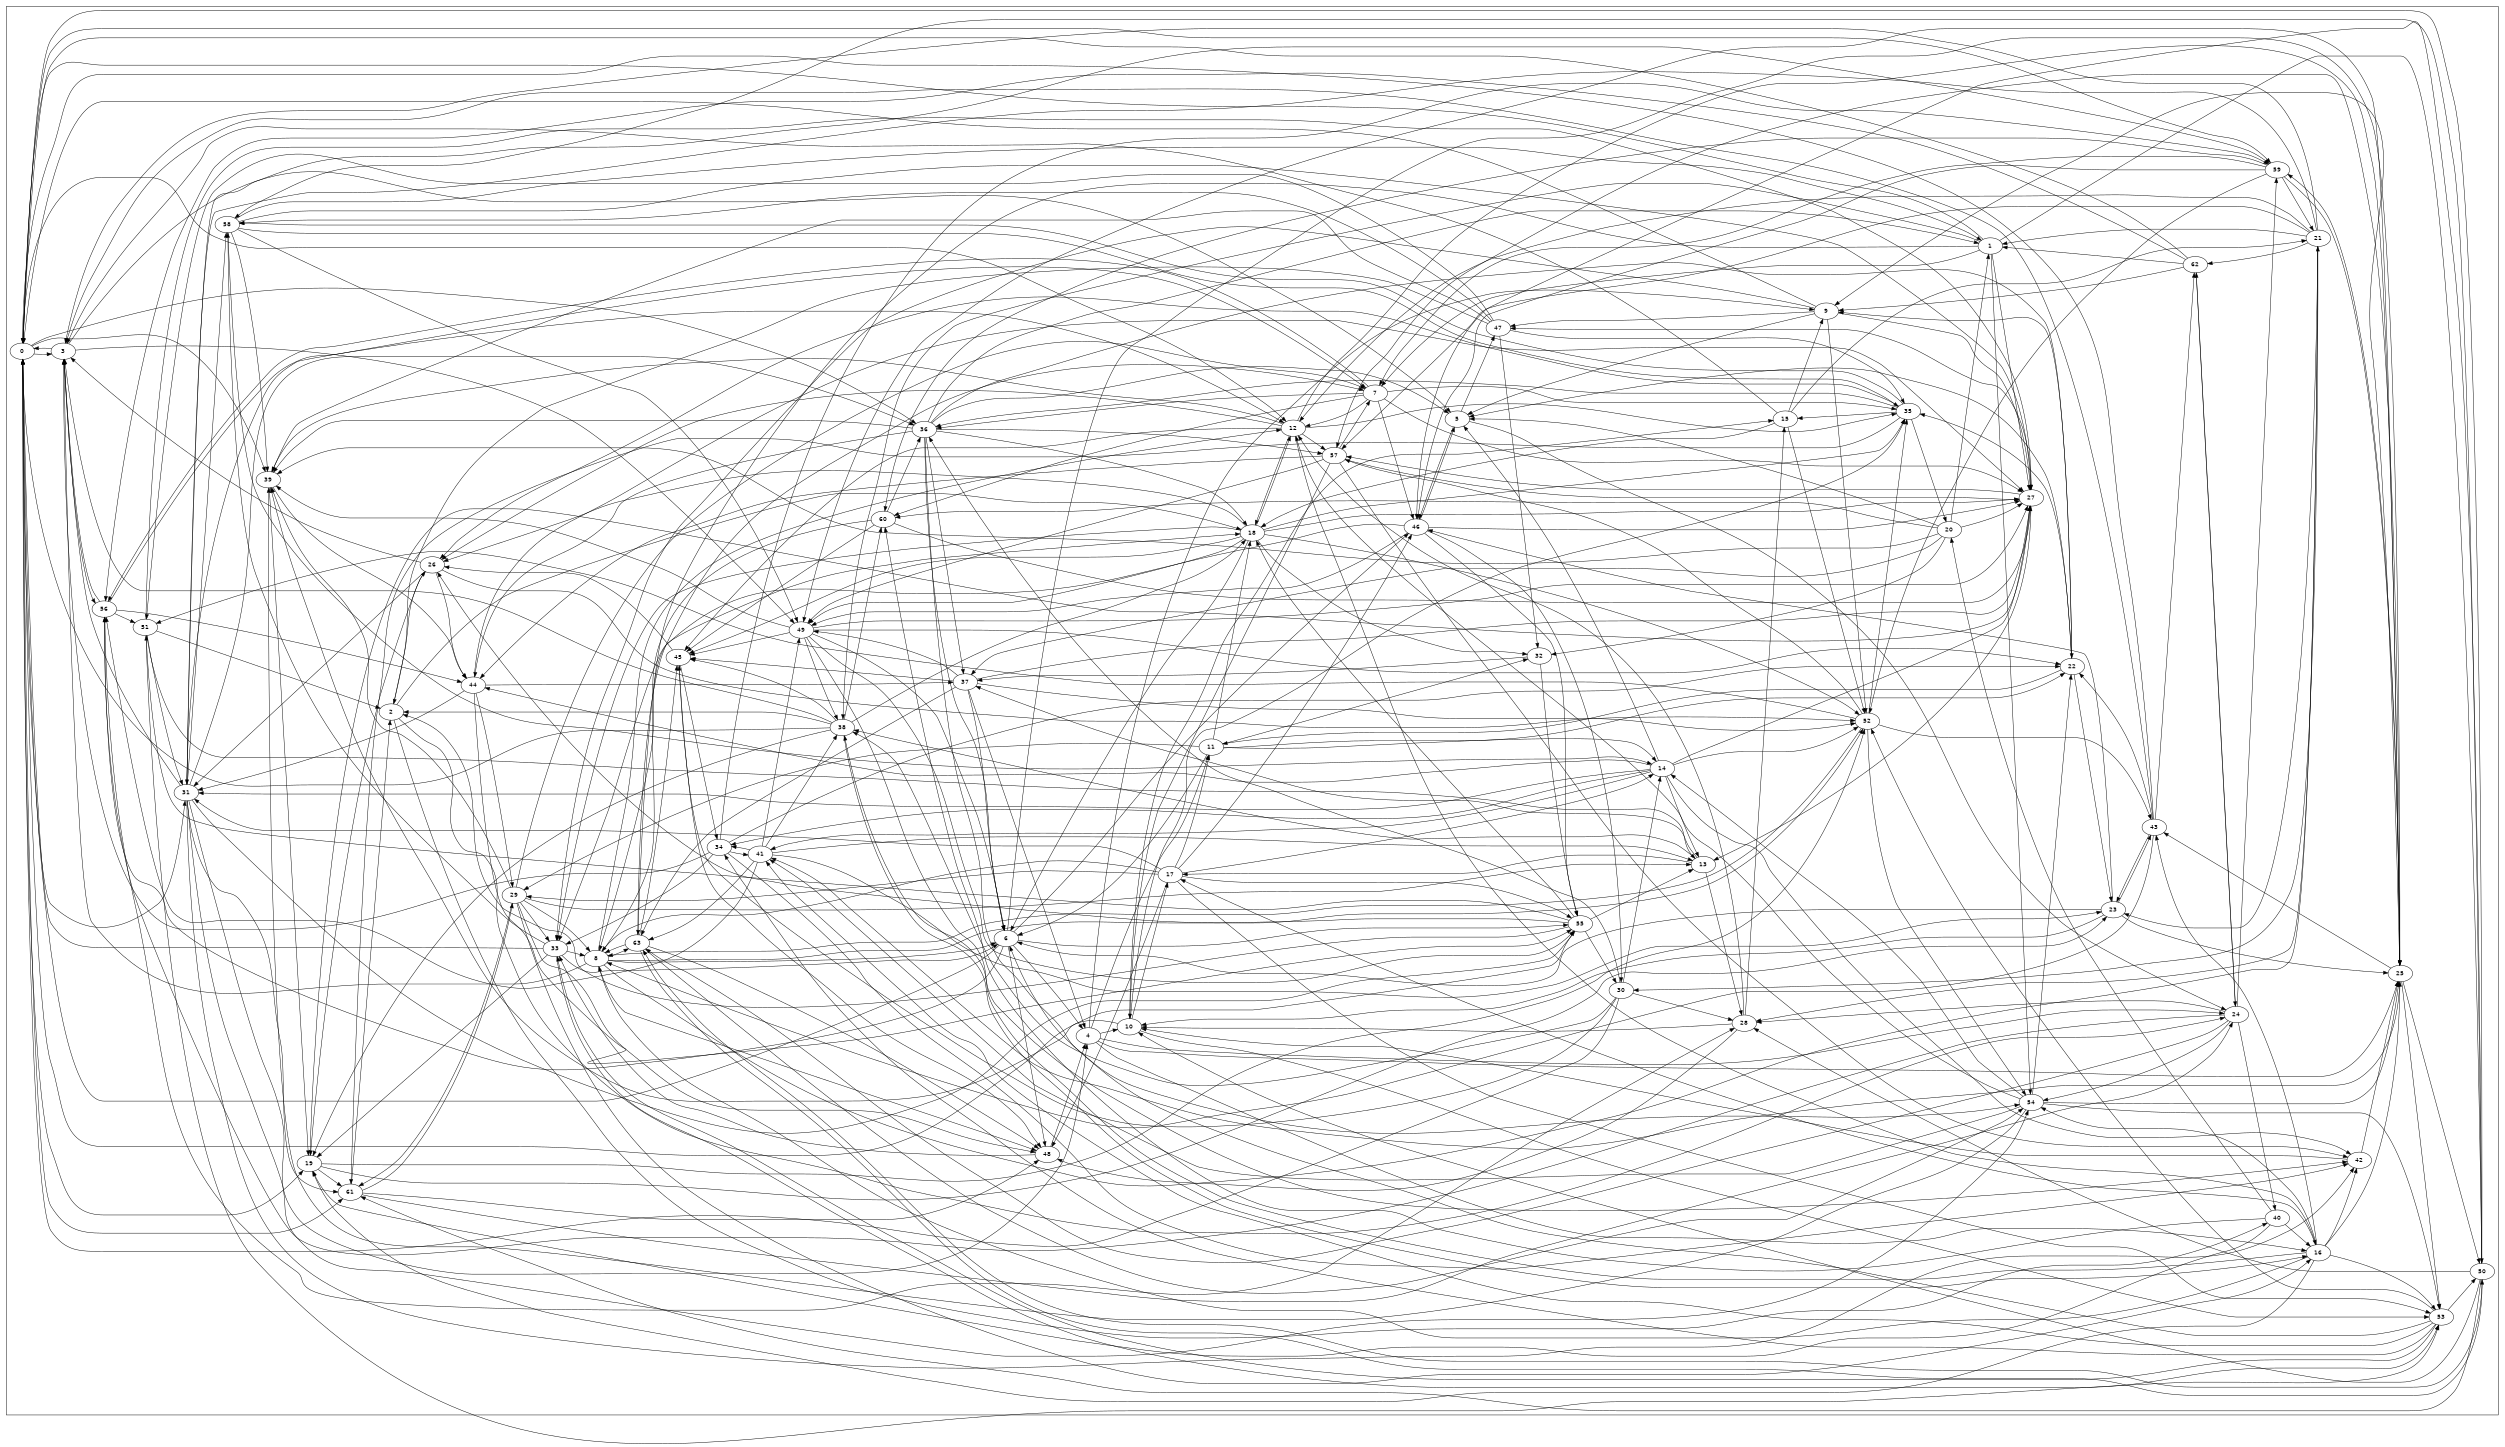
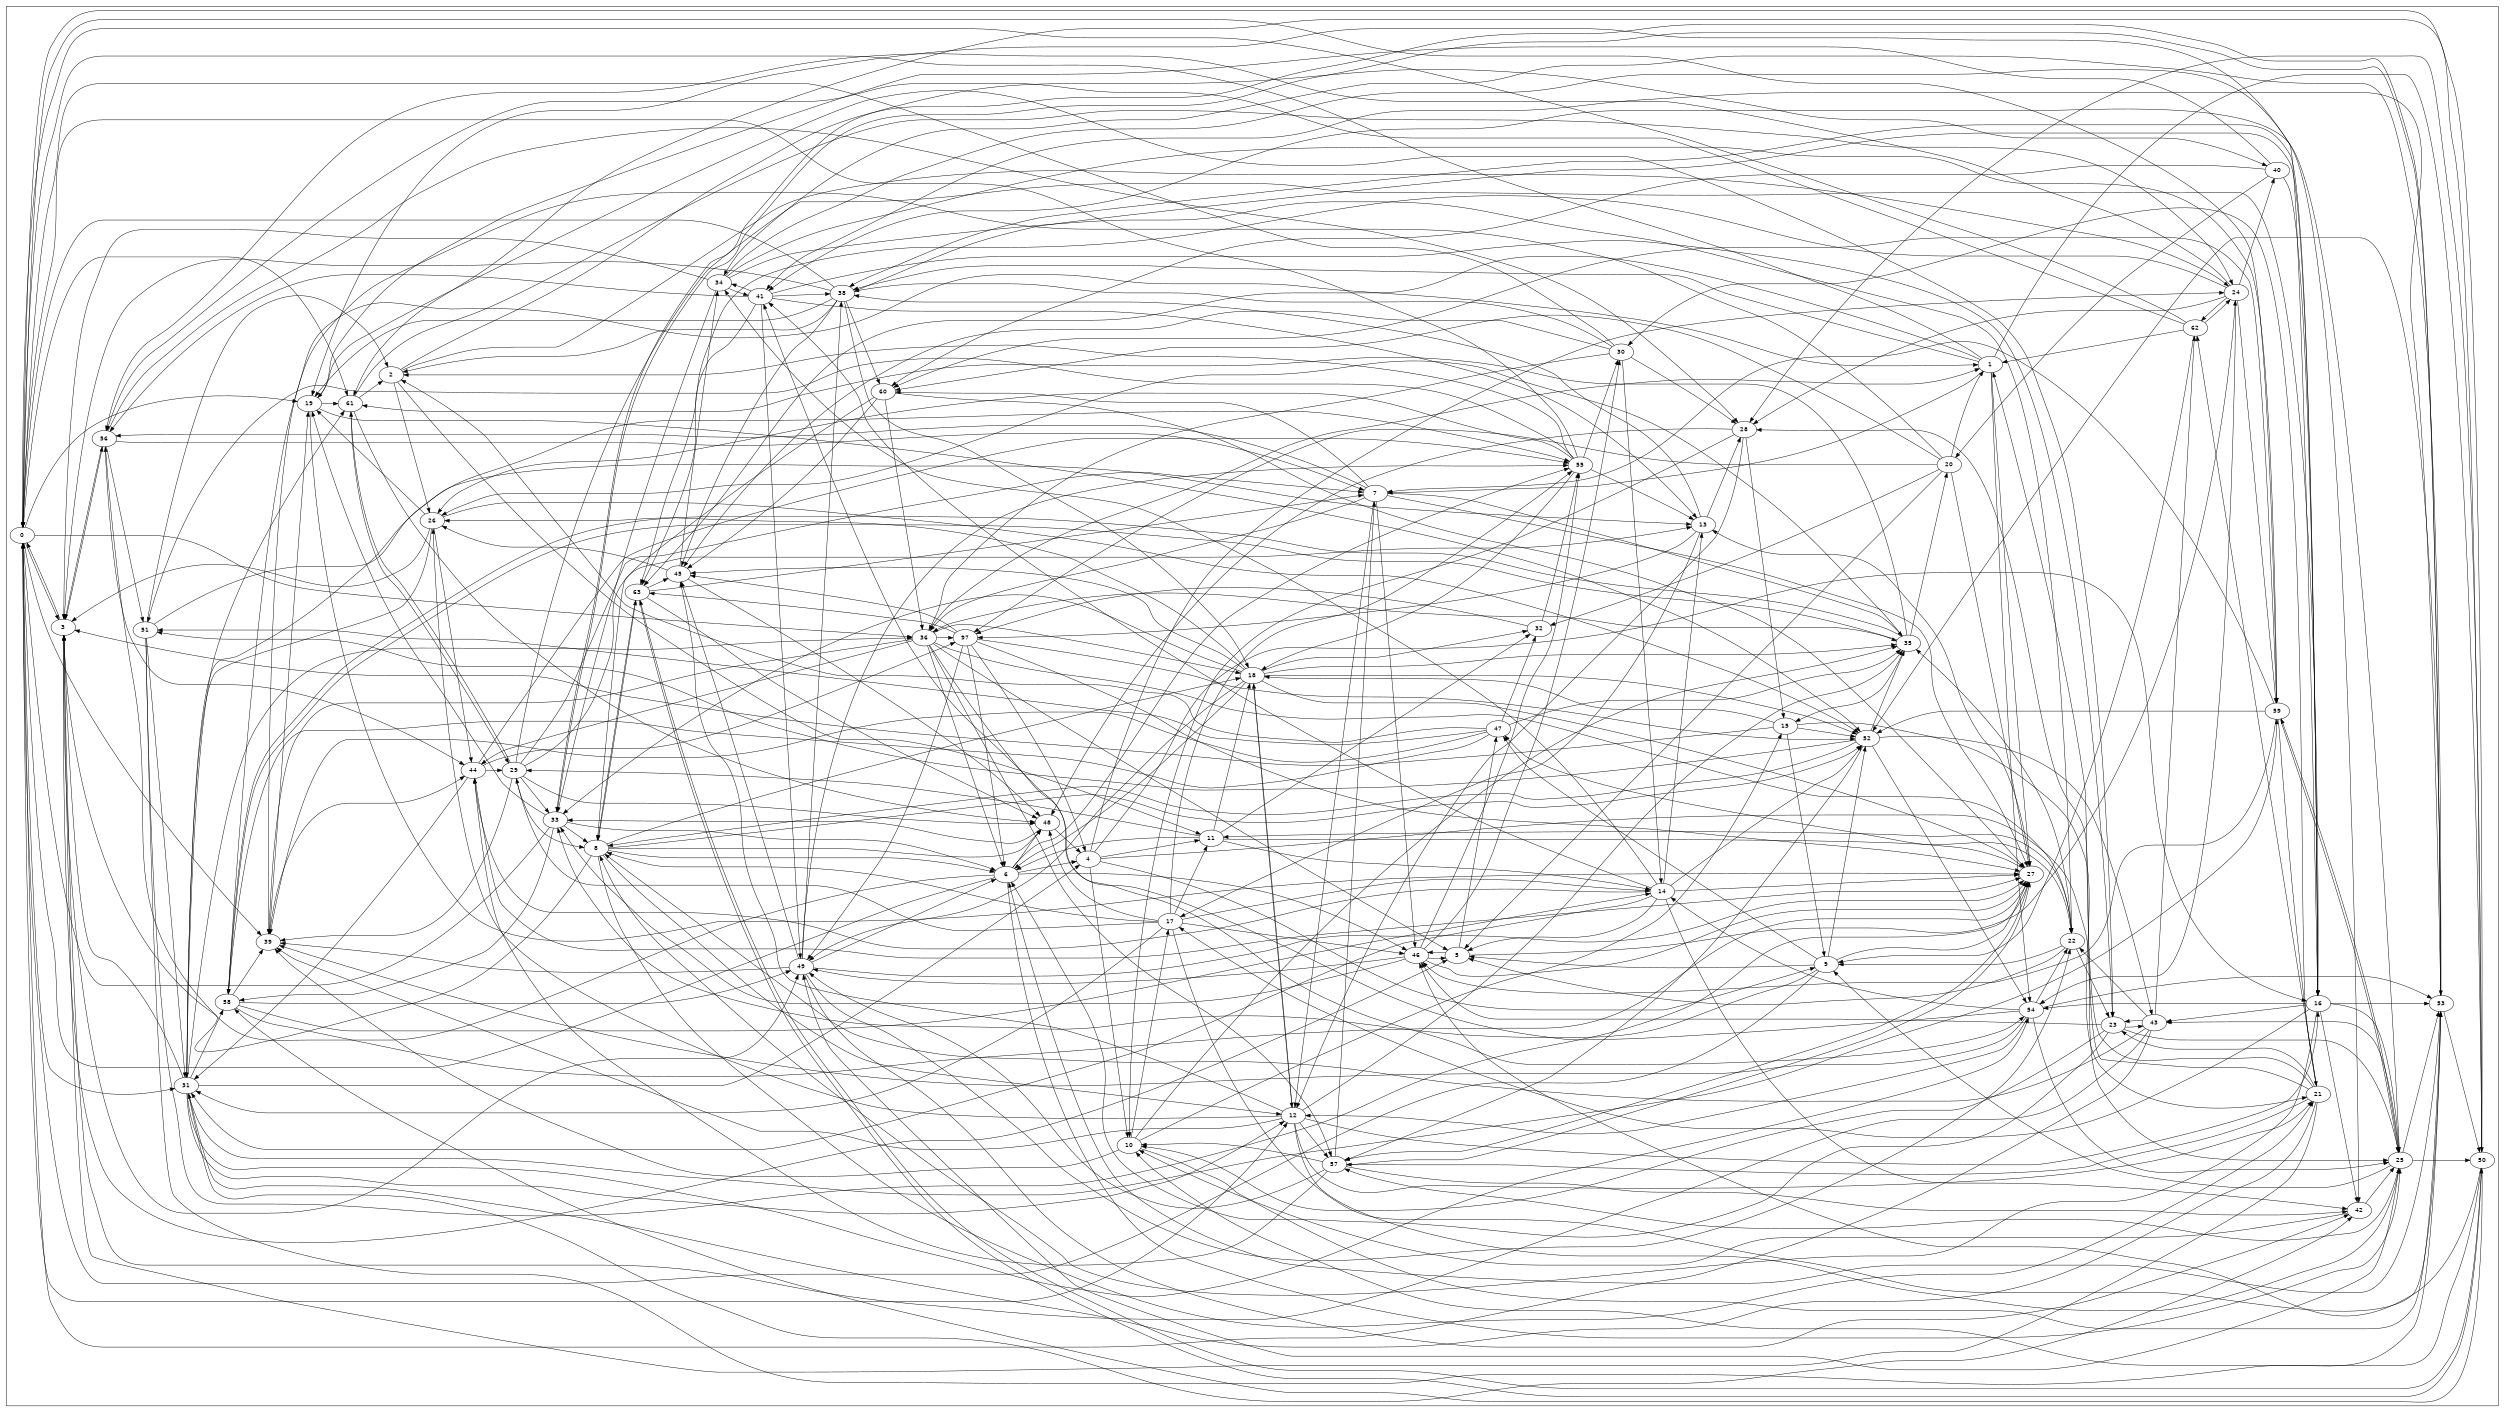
(1778, 202) -> (1790, 1187)
(810, 499) -> (750, 693)
(965, 682) -> (965, 638)
(1296, 1292) -> none
